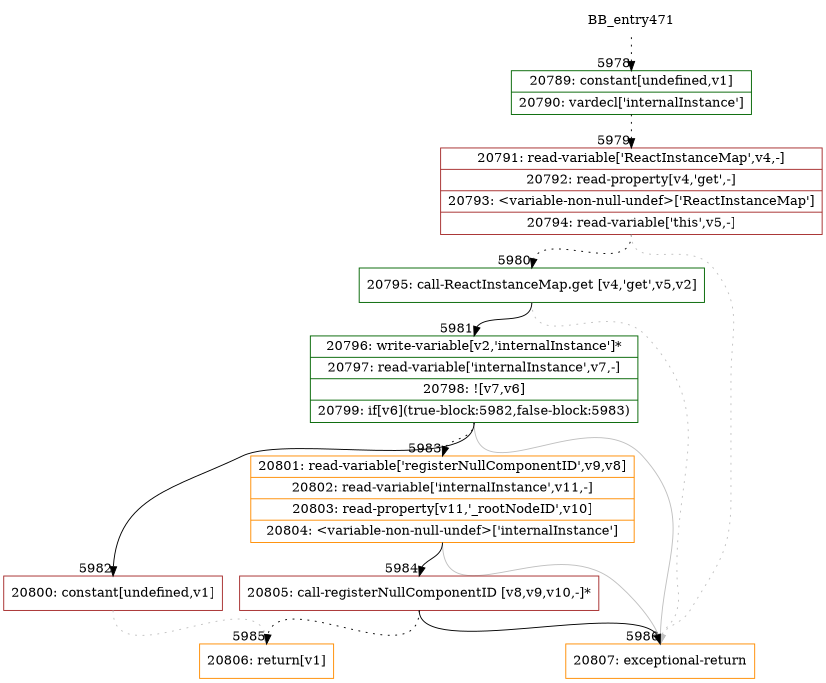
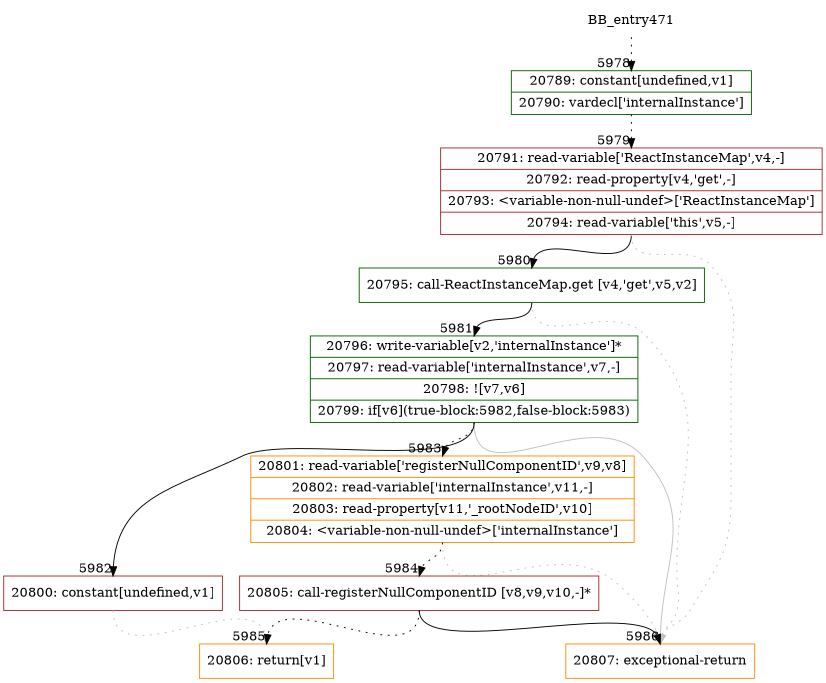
(586, 252) -> (586, 252)
(435, 557) -> (435, 557)
(554, 565) -> (554, 565)
